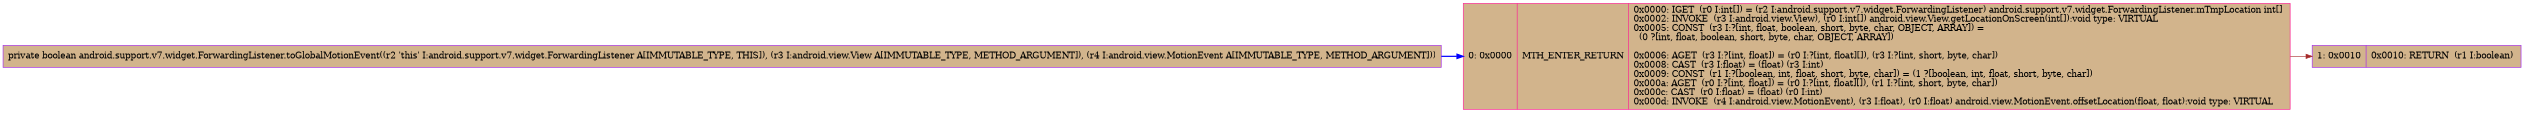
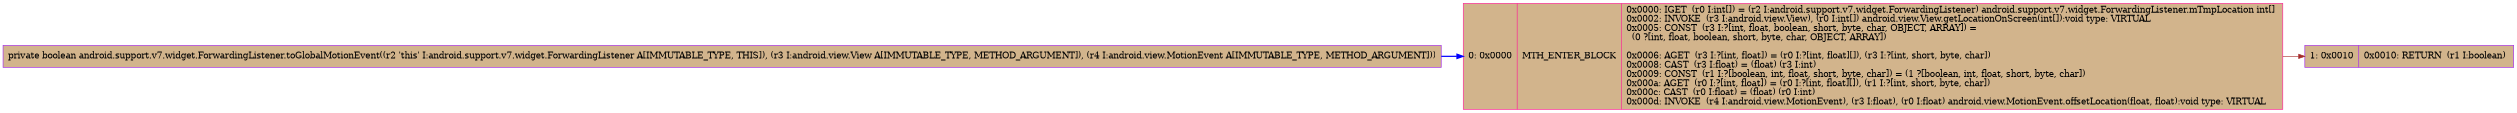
(1573, 56) -> (1569, 56)
